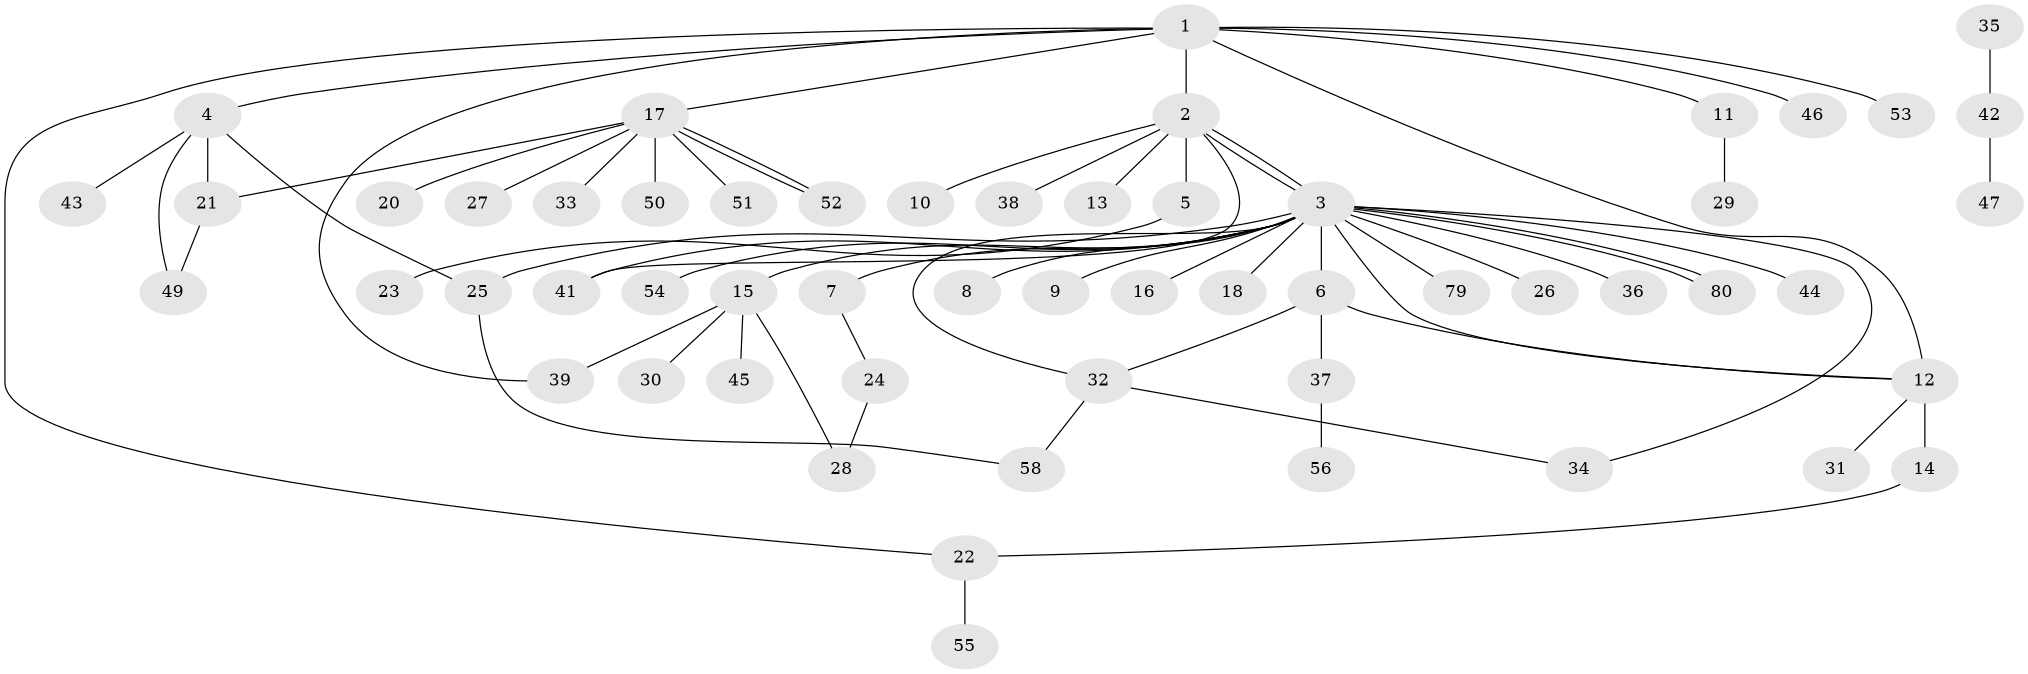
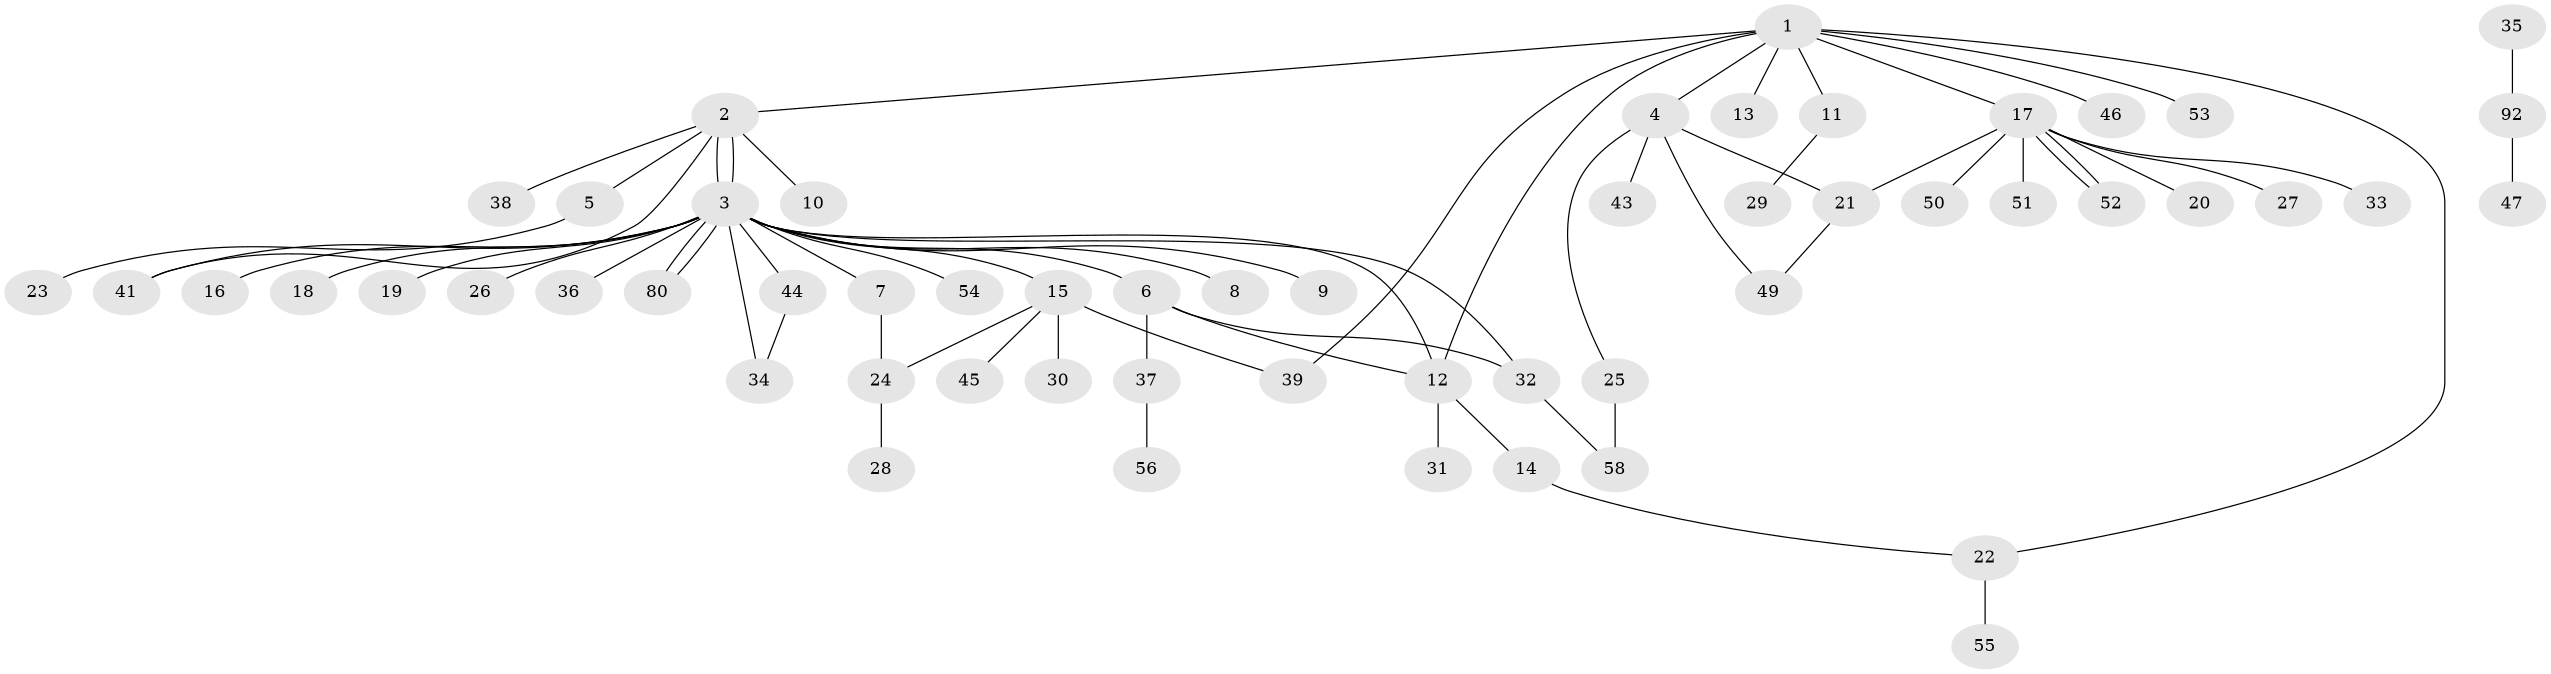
(1990, 116) -> (2512, 116)
(1142, 160) -> (1766, 71)
(816, 234) -> none
(1457, 293) -> (392, 293)
(796, 380) -> (970, 337)
(1339, 425) -> (776, 337)
